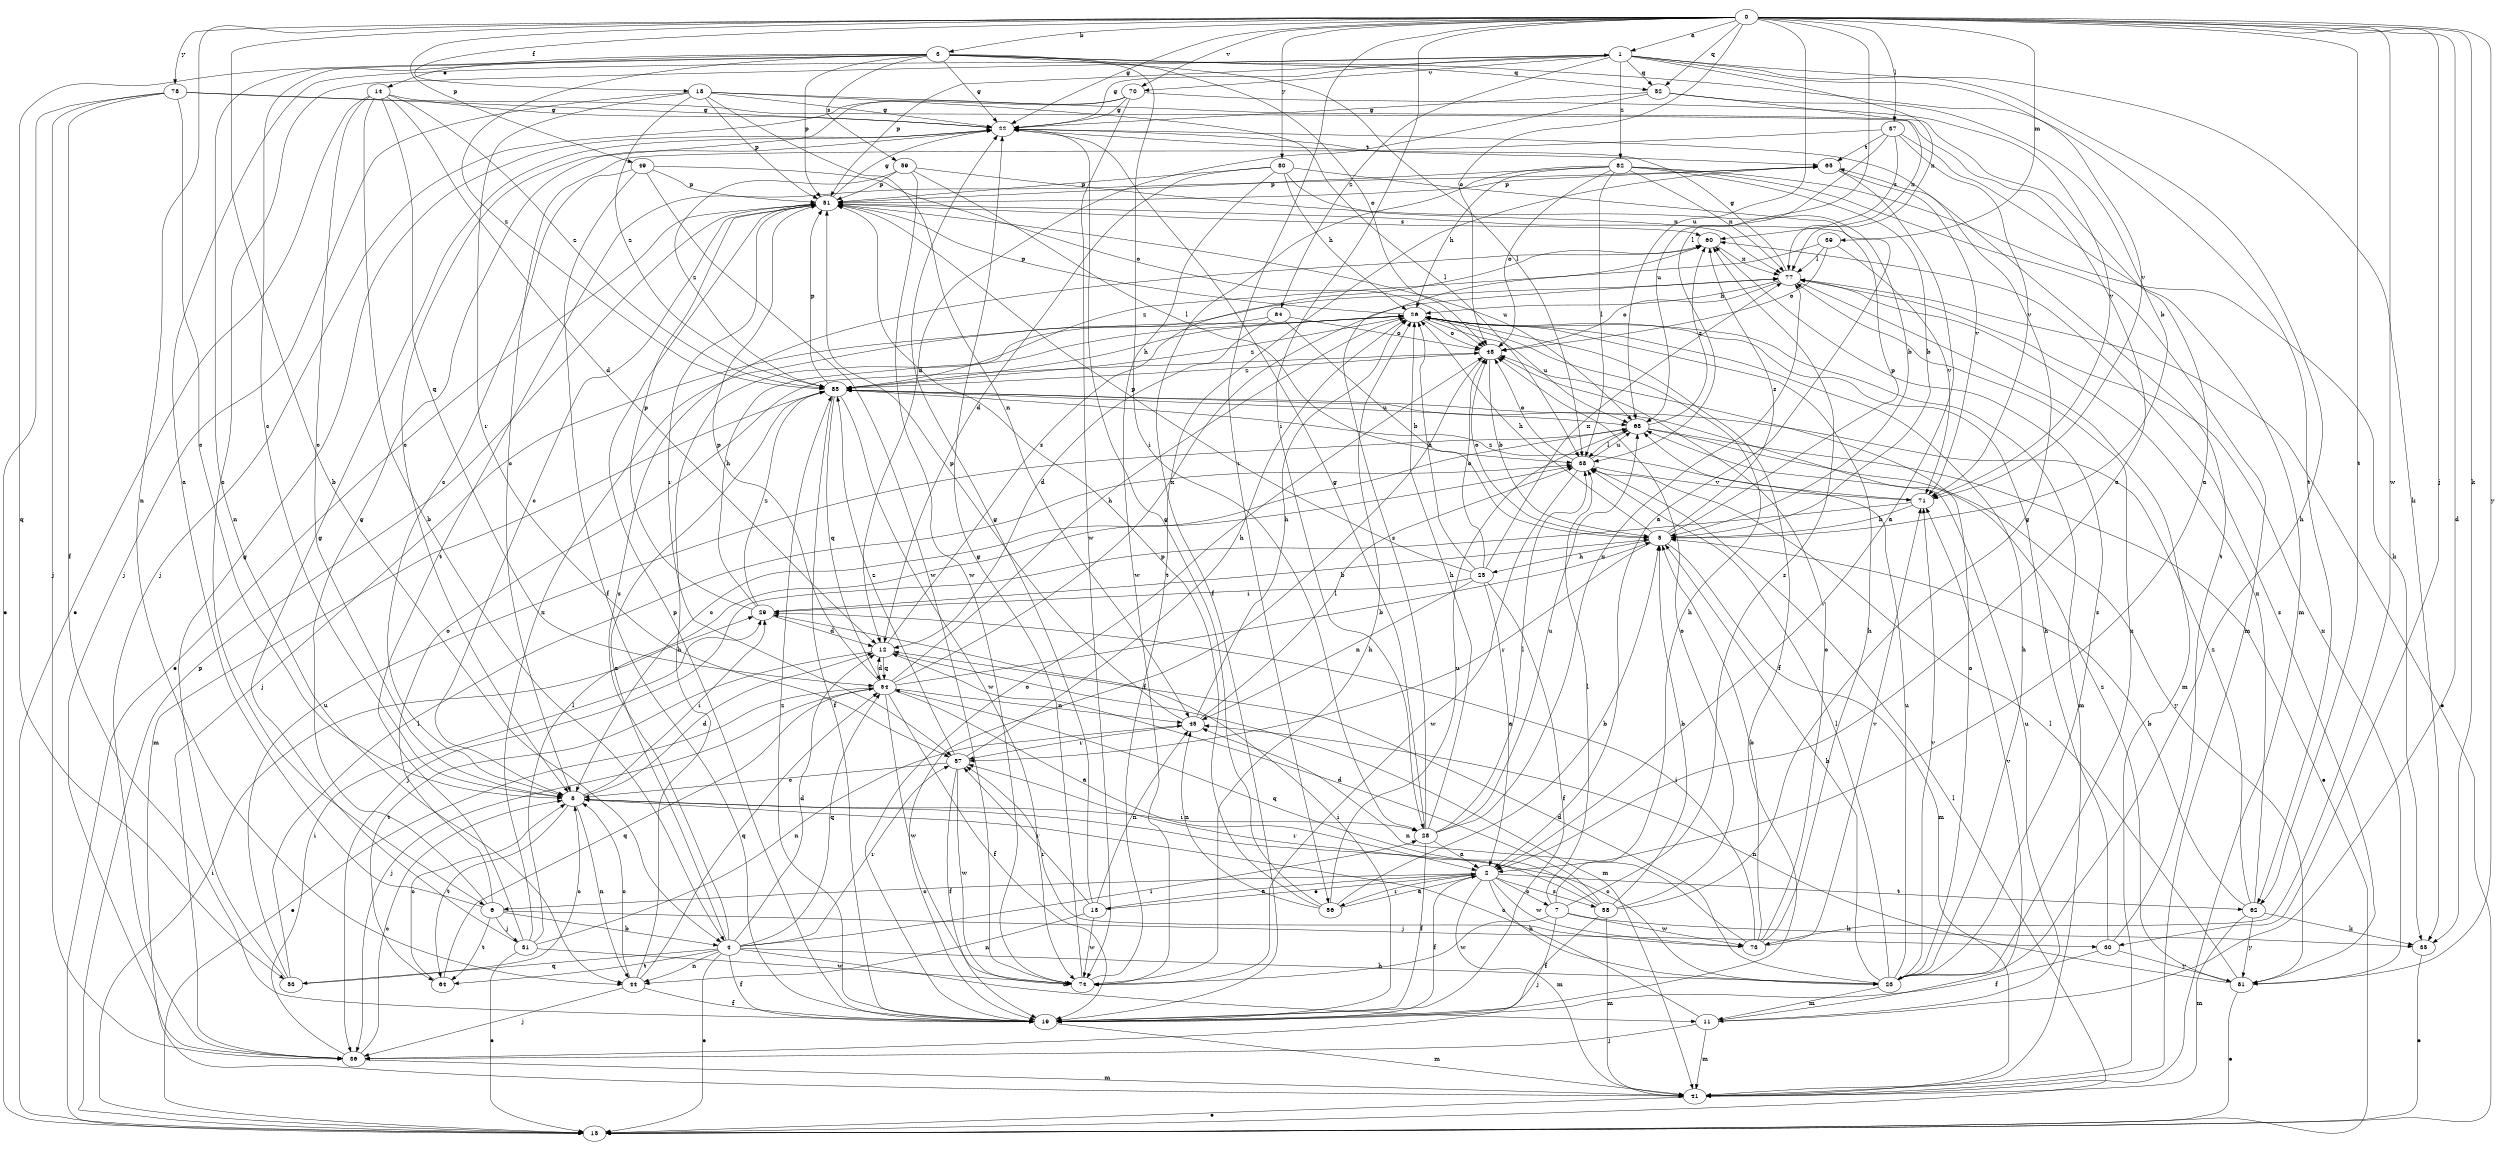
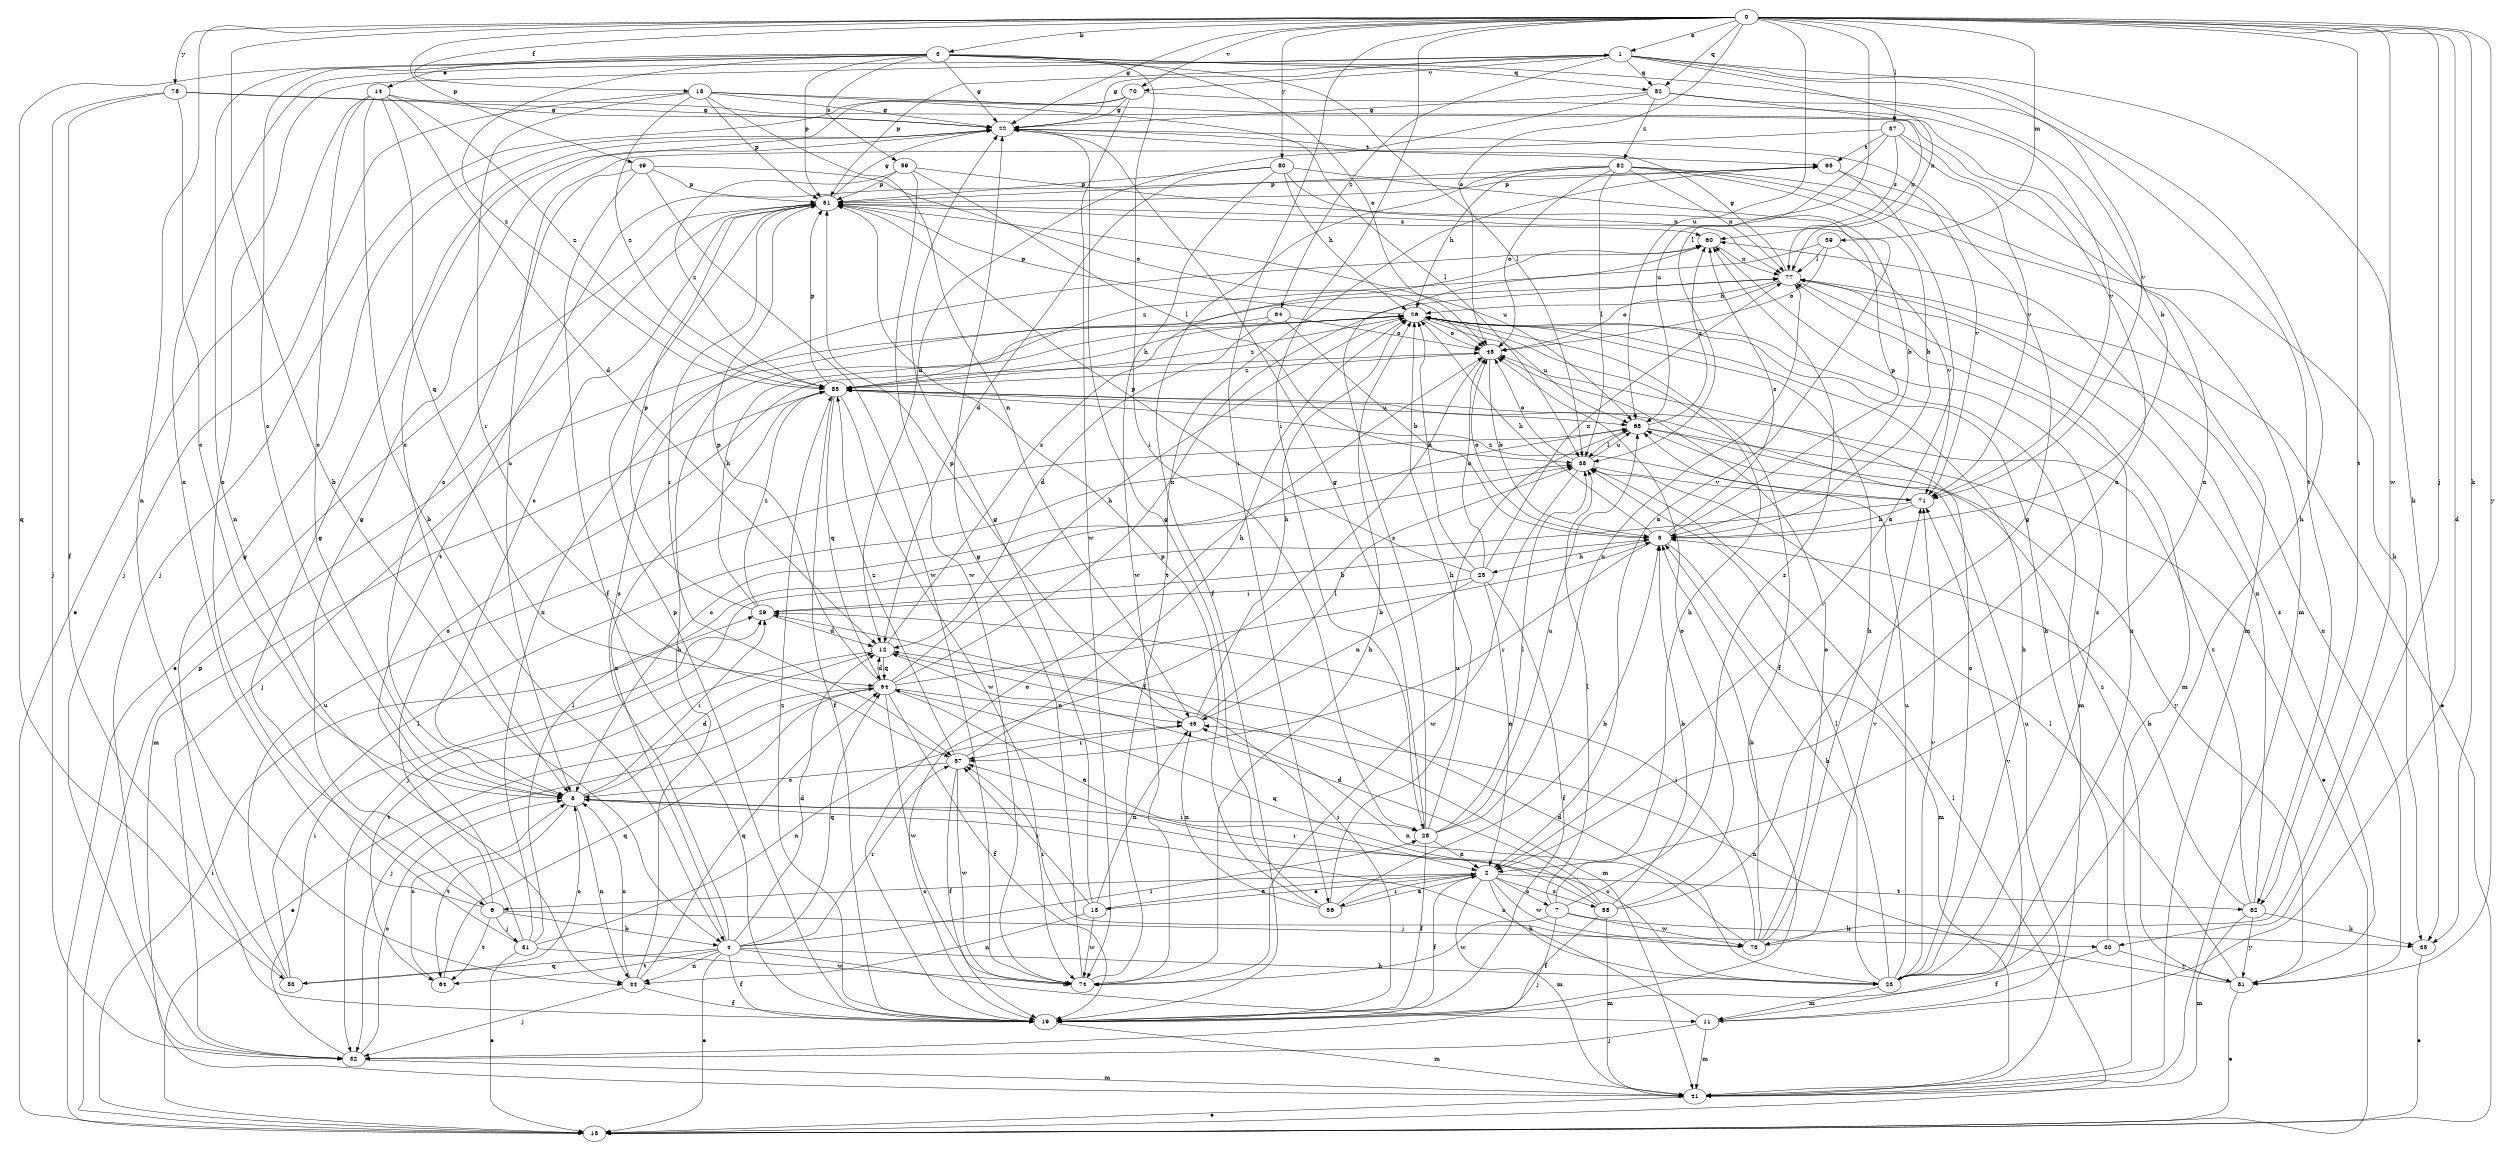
(1620, 108) -> (1640, 127)
(2219, 470) -> none
(3, 832) -> none
(354, 1059) -> (354, 1059)
